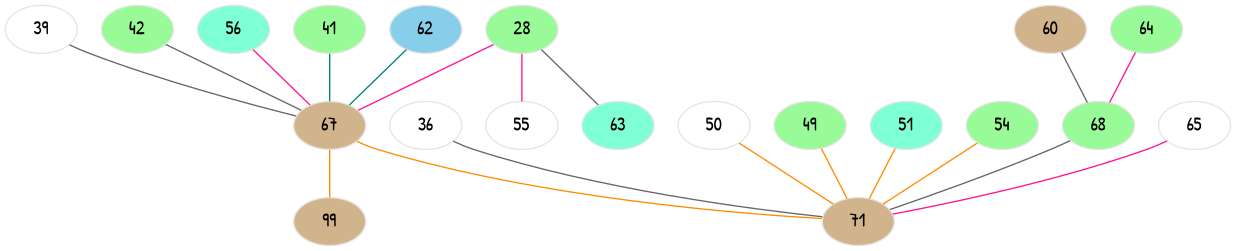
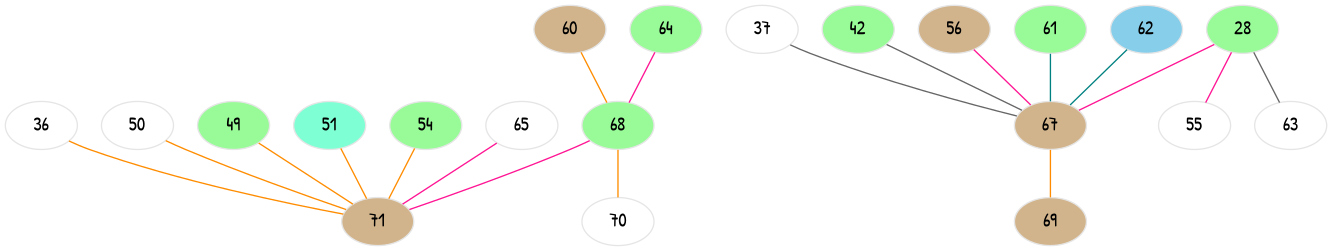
(41, 29) -> (762, 29)
(234, 29) -> (954, 29)
(330, 29) -> (1050, 29)
(1074, 77) -> (594, 77)
(618, 125) -> (1291, 125)
(981, 177) -> (500, 177)
(636, 189) -> (204, 184)
(587, 194) -> none
(330, 222) -> (1050, 222)
none -> (618, 222)
